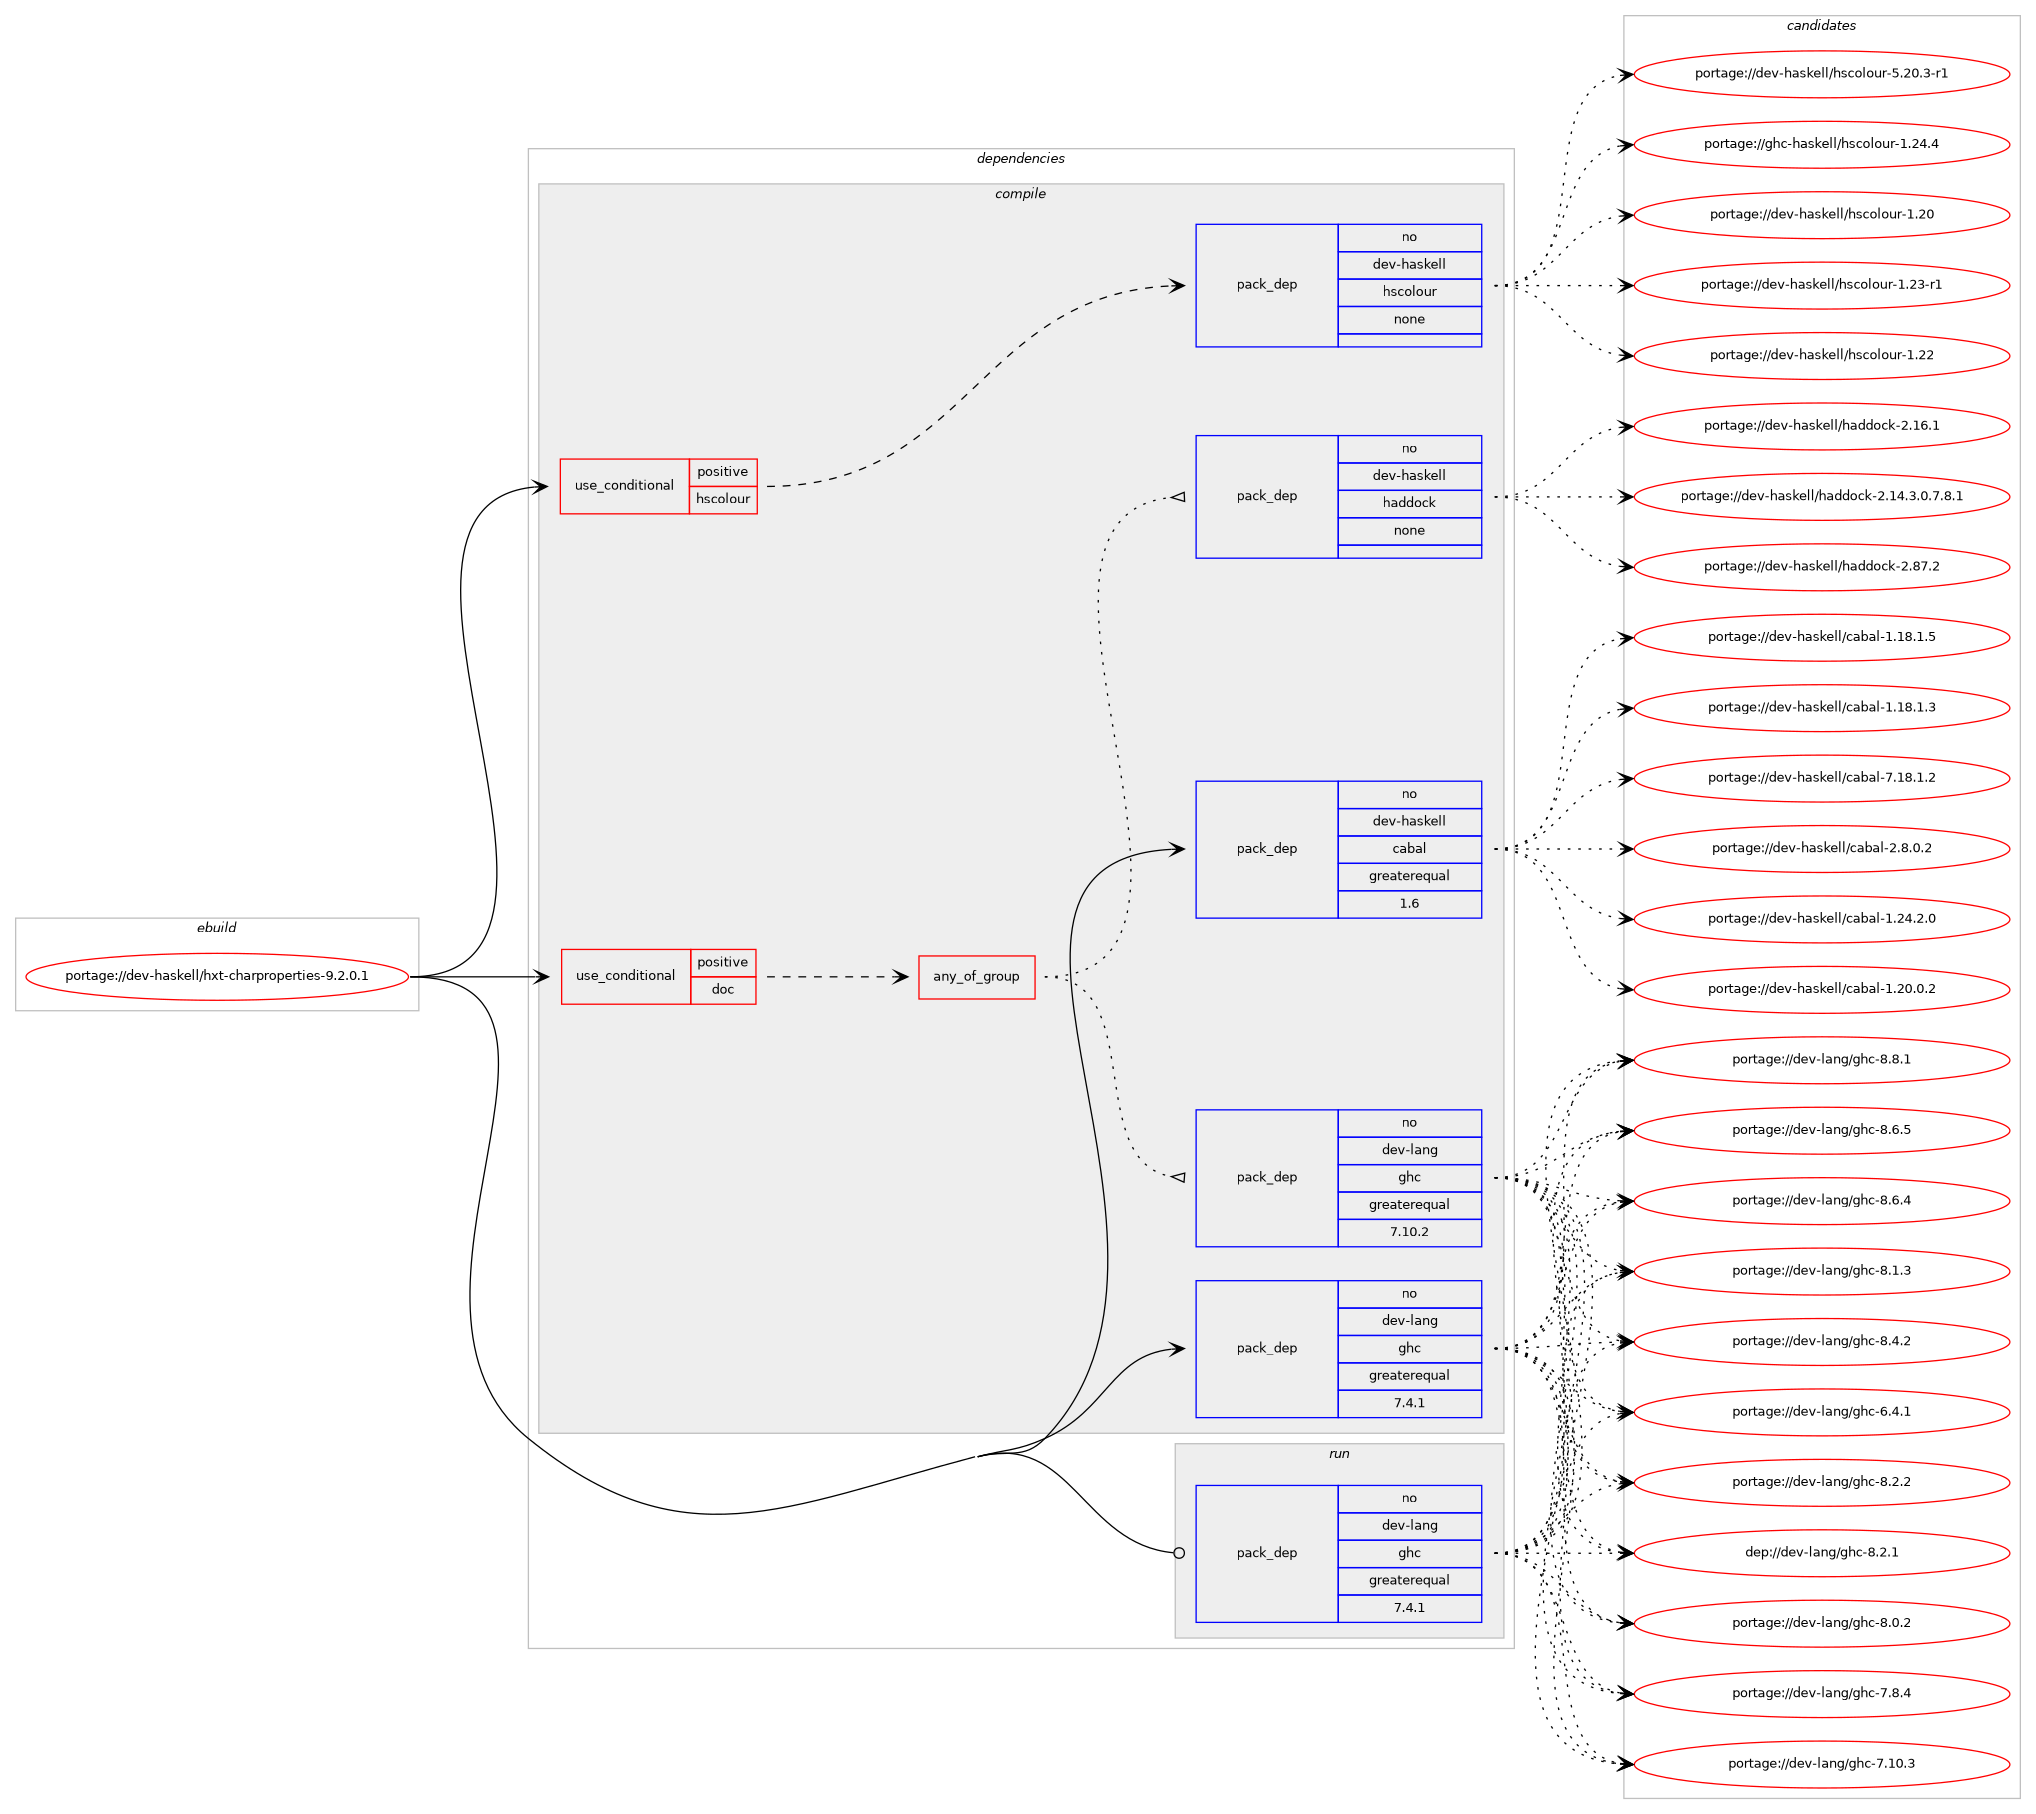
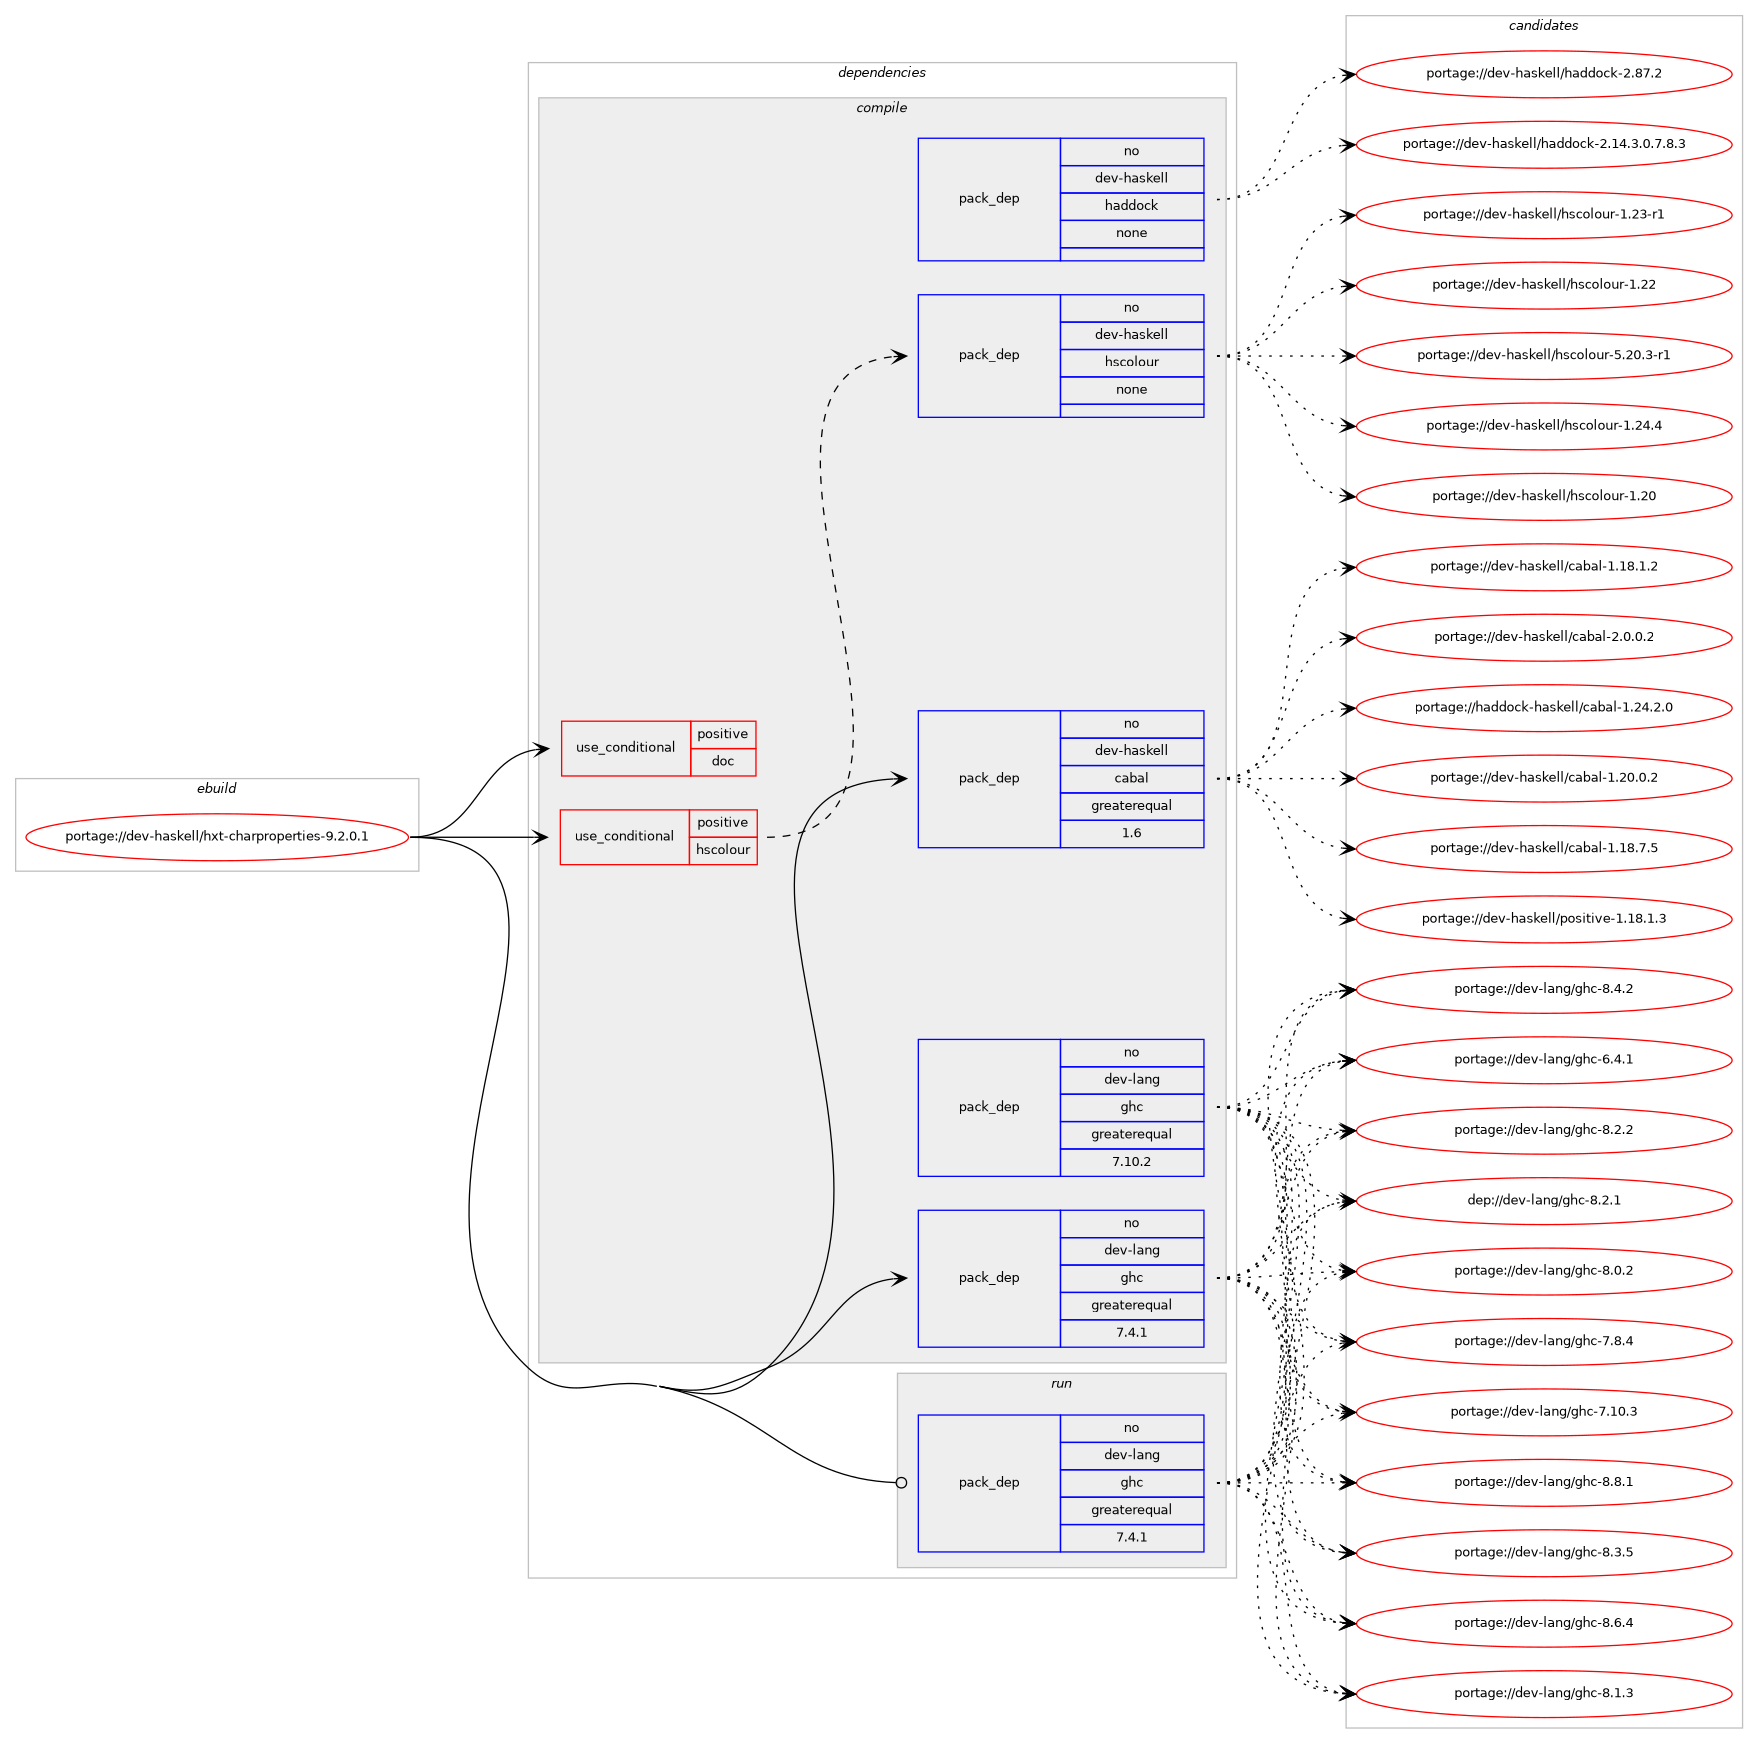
(1822, 145) -> (1544, 426)
(1822, 426) -> none
(1822, 497) -> (1544, 145)
(1822, 638) -> (1544, 849)
(1822, 708) -> (1544, 919)
(1822, 779) -> (1544, 567)
(1822, 849) -> (1544, 638)
(1822, 919) -> (1544, 708)
(976, 977) -> none
(1822, 1131) -> (1544, 1553)
